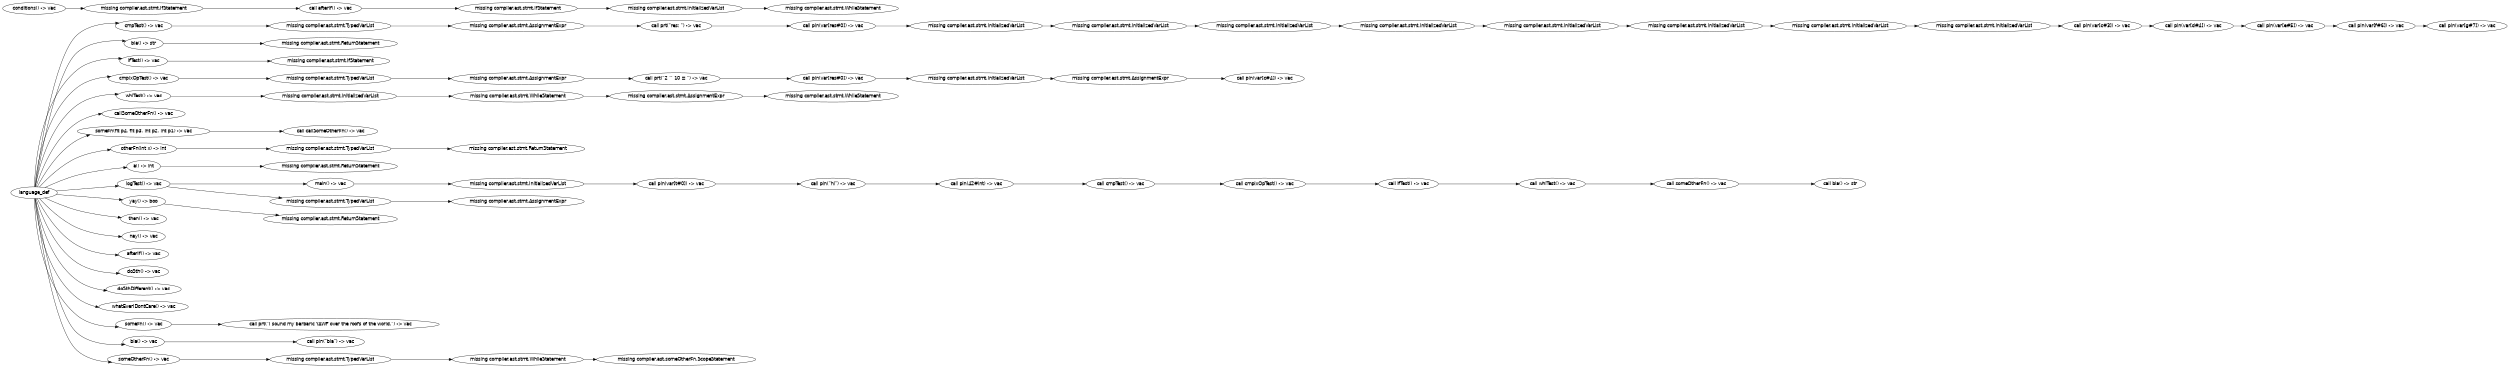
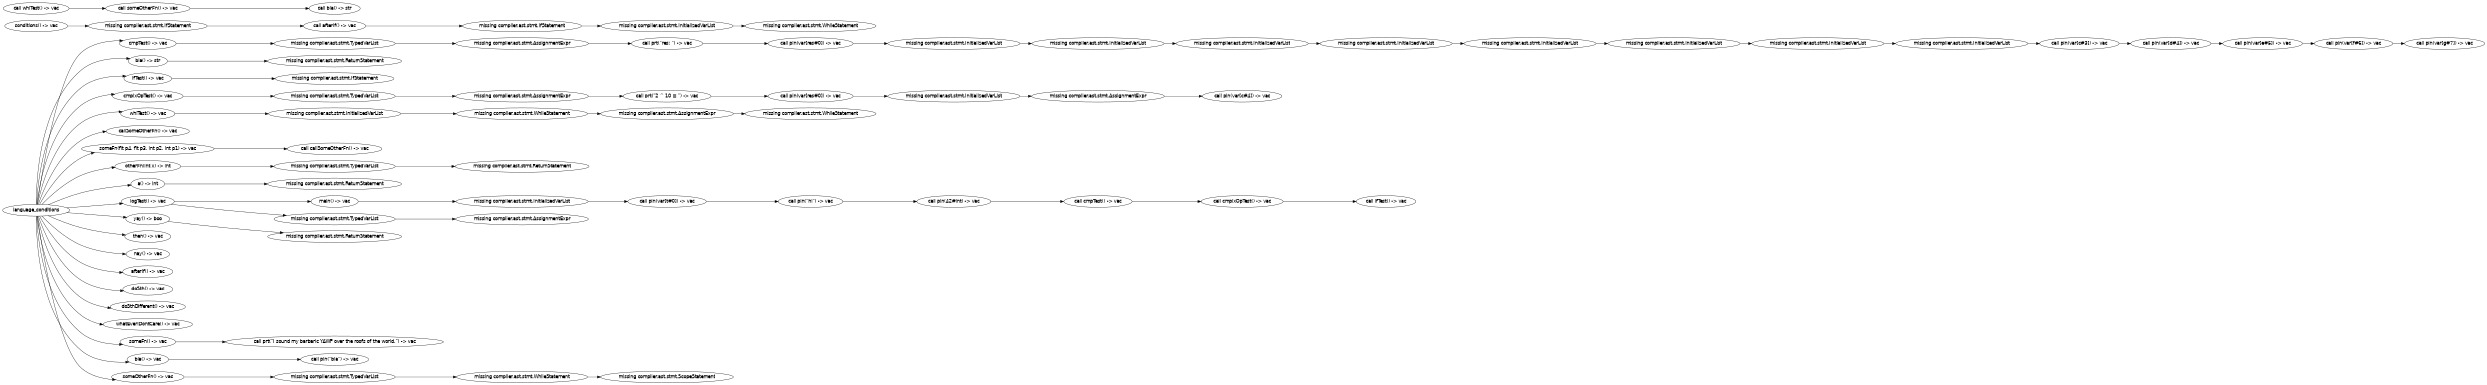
(1477, 184) -> none
(34, 193) -> (36, 210)
(676, 359) -> (667, 377)
